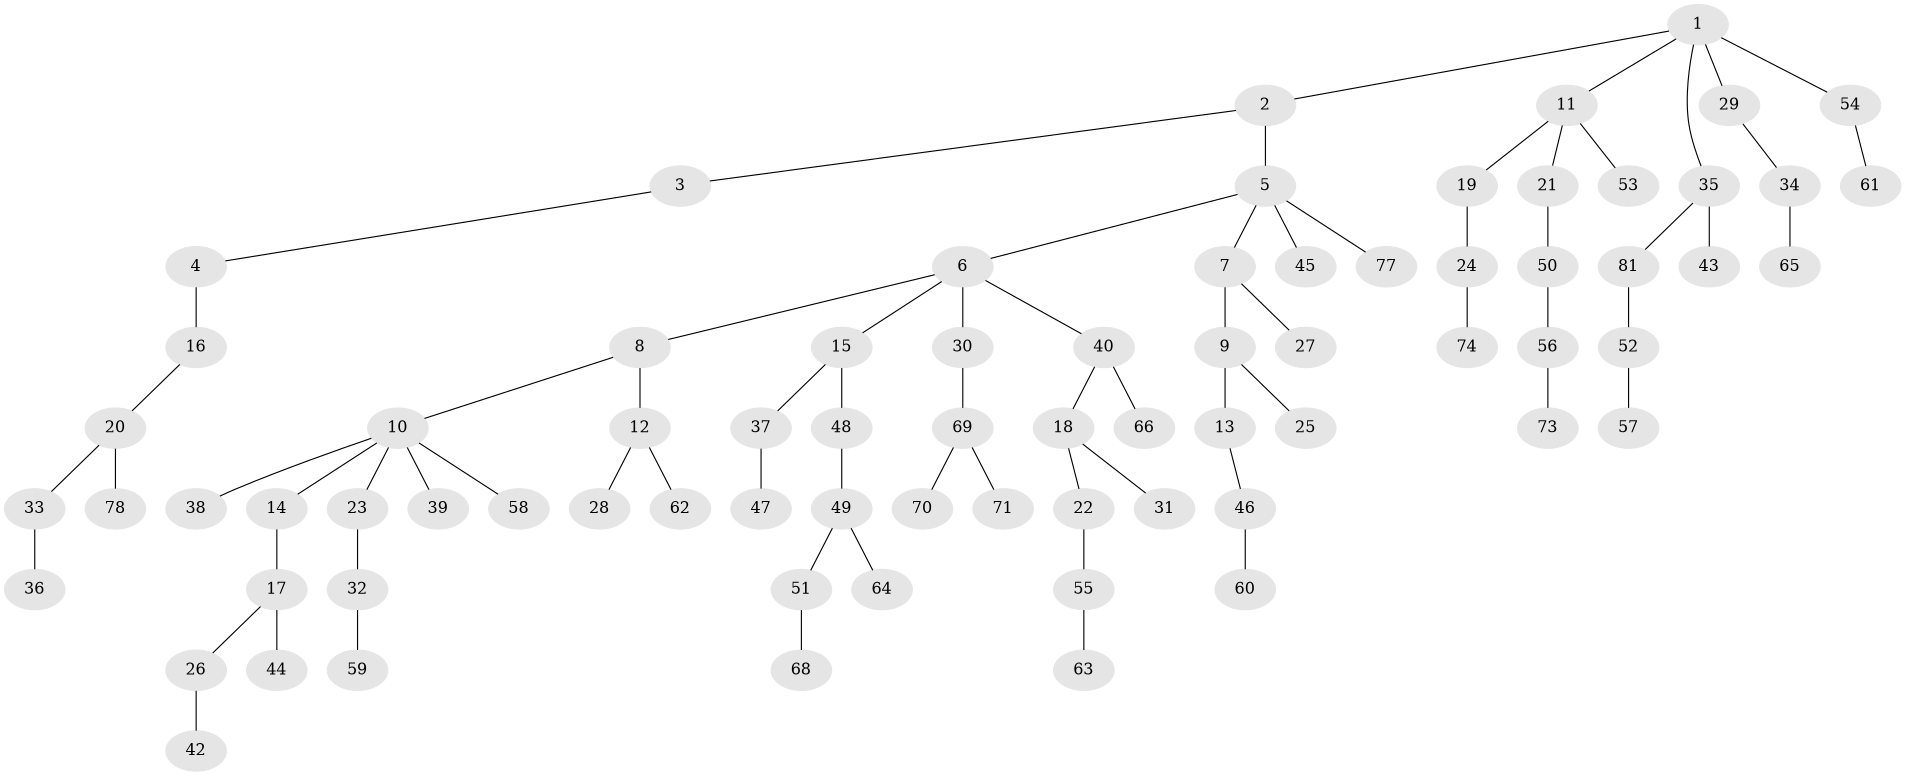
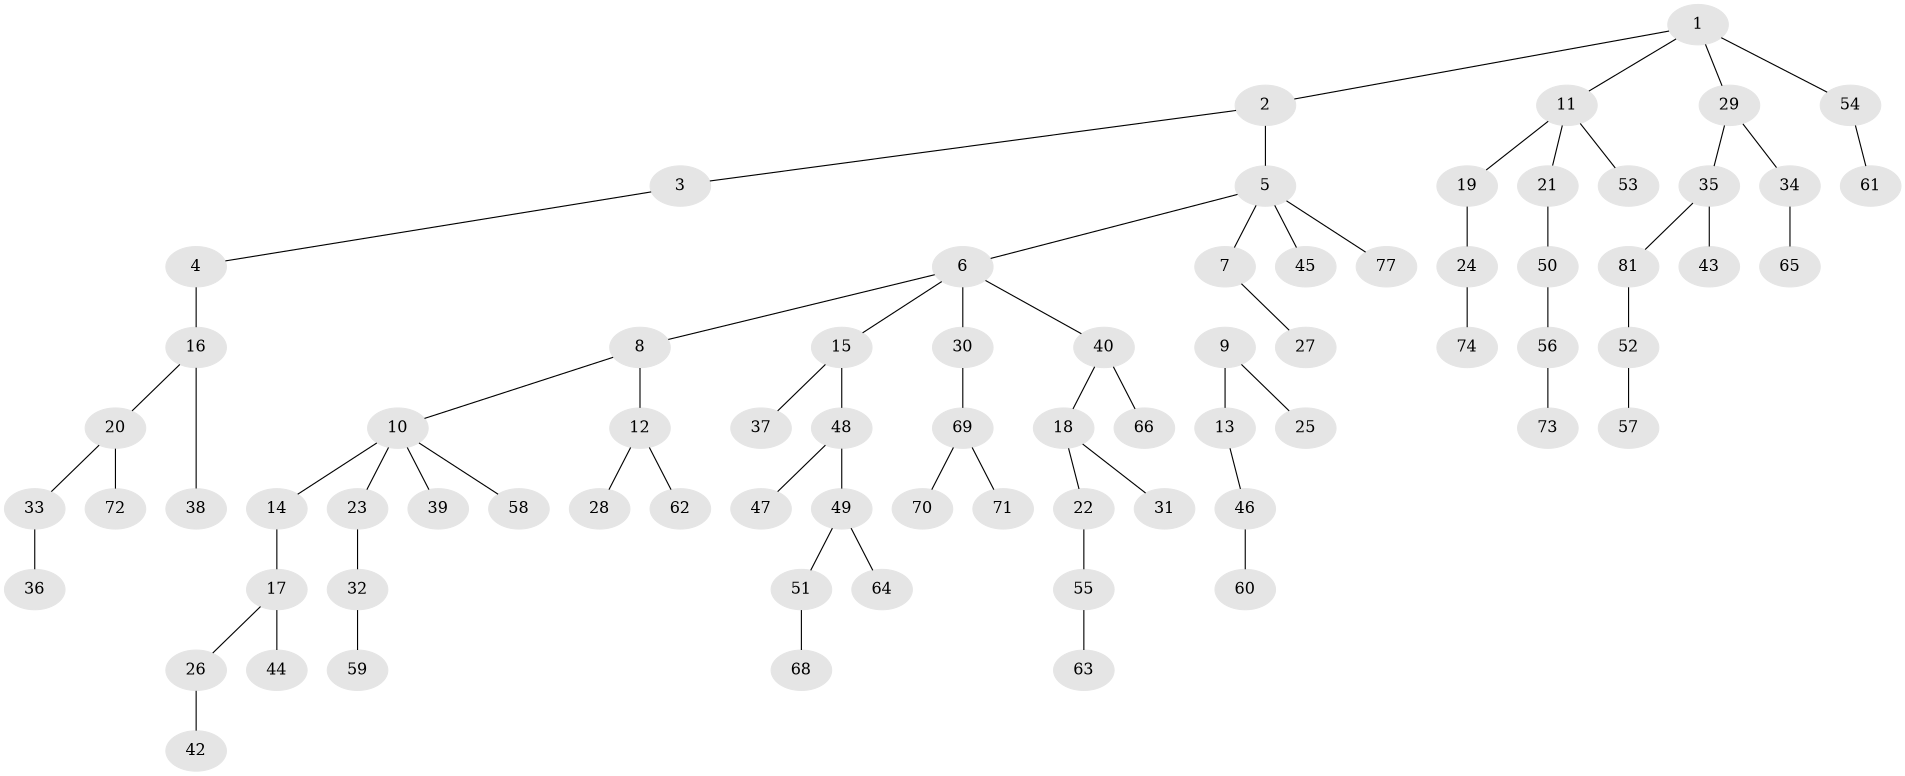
(1687, 106) -> (1719, 146)
(1225, 307) -> none
(295, 466) -> (196, 428)
(761, 469) -> (802, 468)
(115, 509) -> (115, 509)
